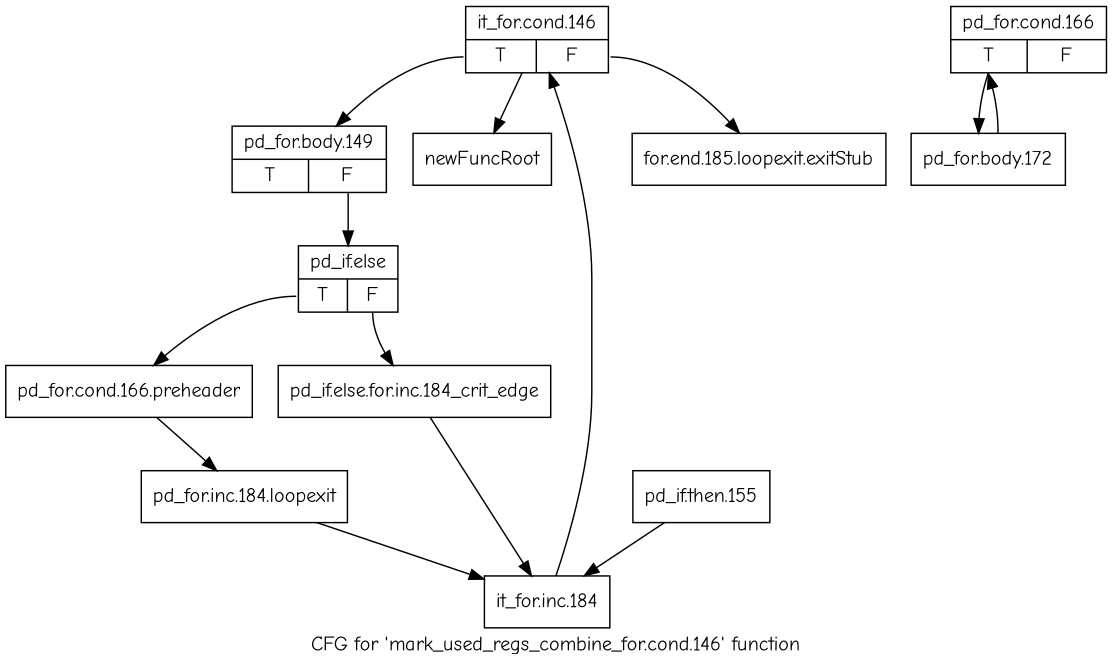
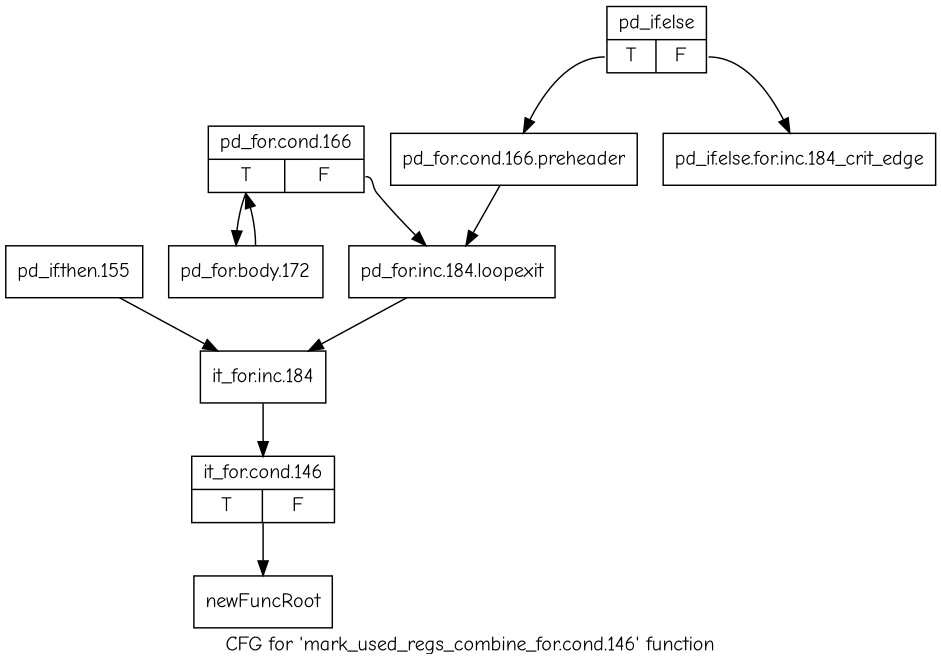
(309, 159) -> none
(759, 159) -> none
none -> (389, 207)
(477, 491) -> none
